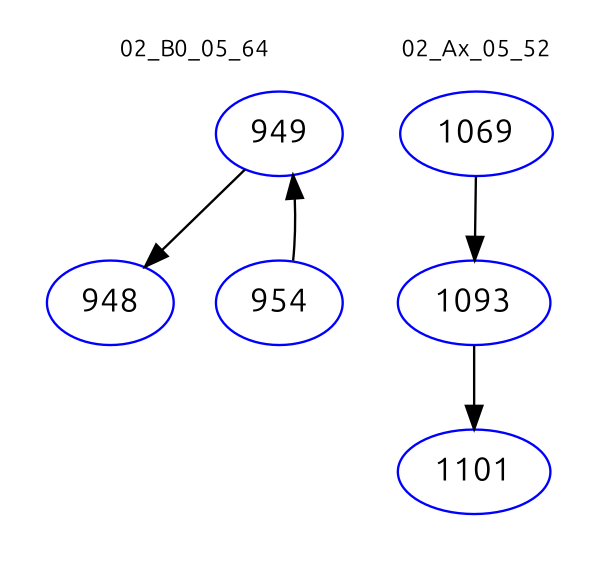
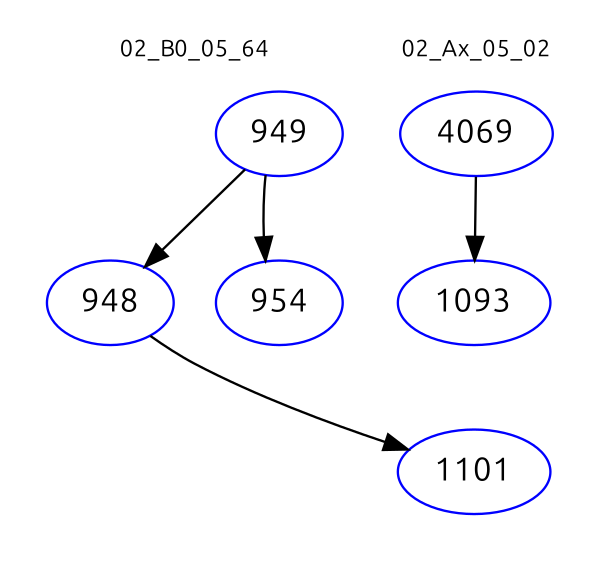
(476, 50) -> (476, 50)
(476, 134) -> (476, 134)
(295, 230) -> (264, 206)
(474, 376) -> (264, 396)
